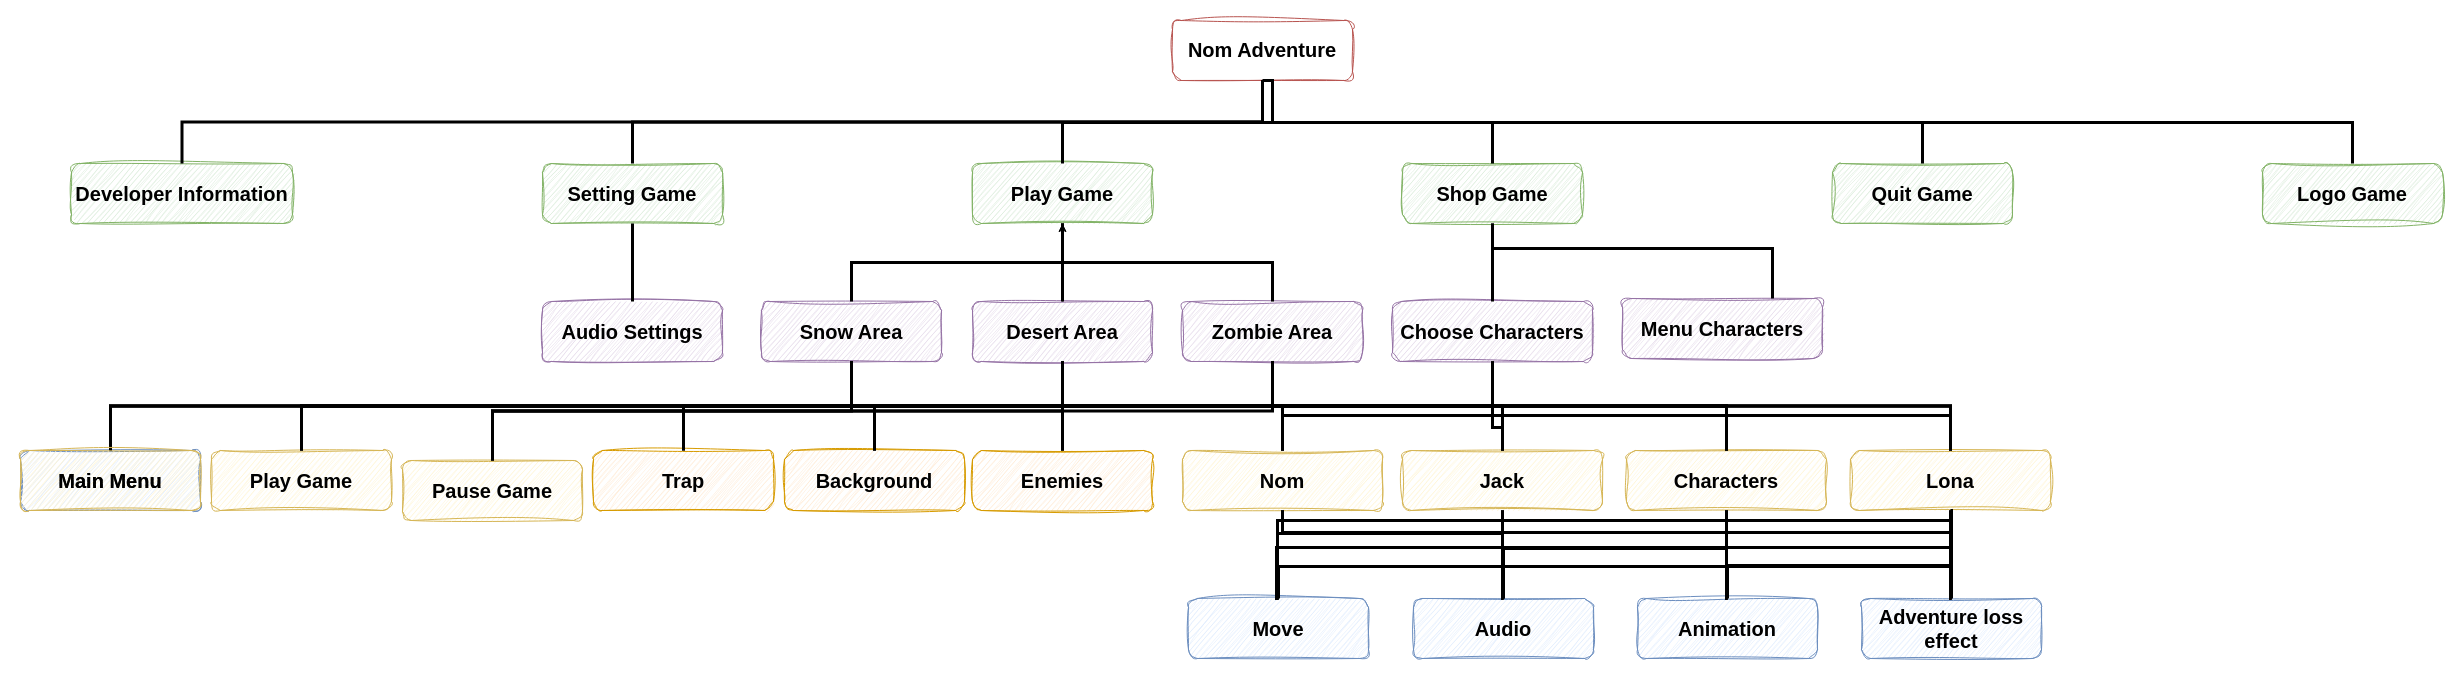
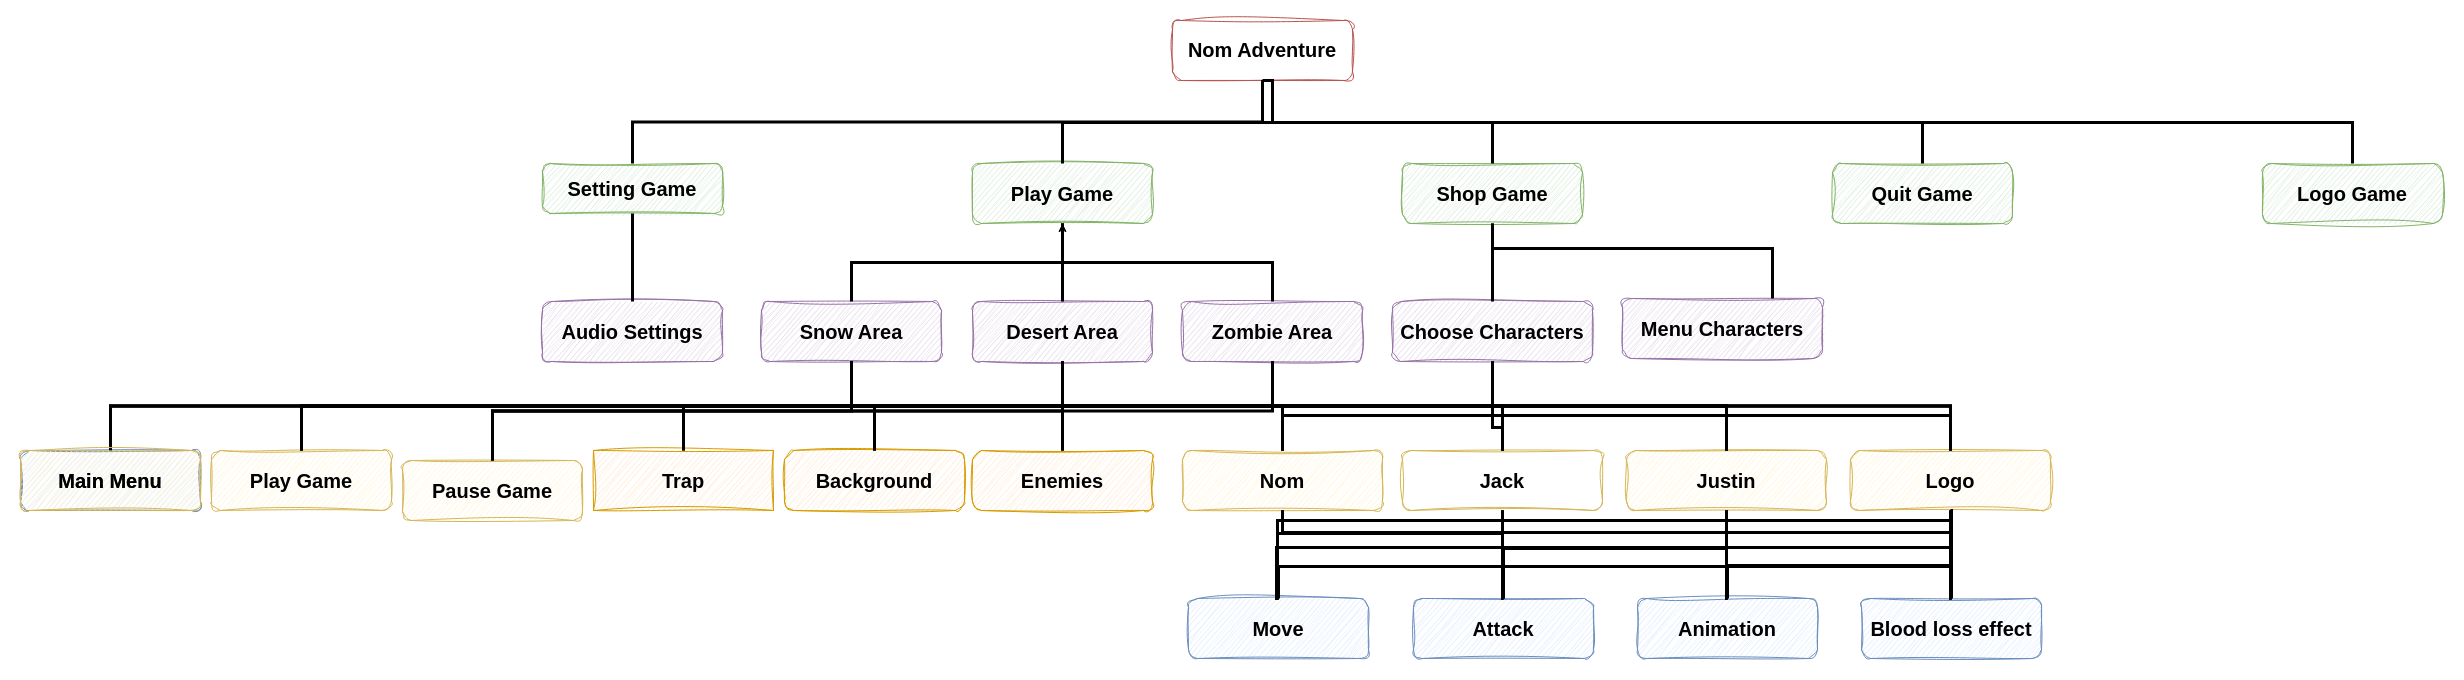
(385, 122) -> none
(182, 194) -> none
(633, 194) -> (633, 189)
(684, 481) -> (684, 481)
(1503, 481) -> (1503, 481)
(1727, 481) -> (1727, 481)
(1951, 481) -> (1951, 481)
(1504, 629) -> (1504, 629)
(1952, 629) -> (1952, 629)
